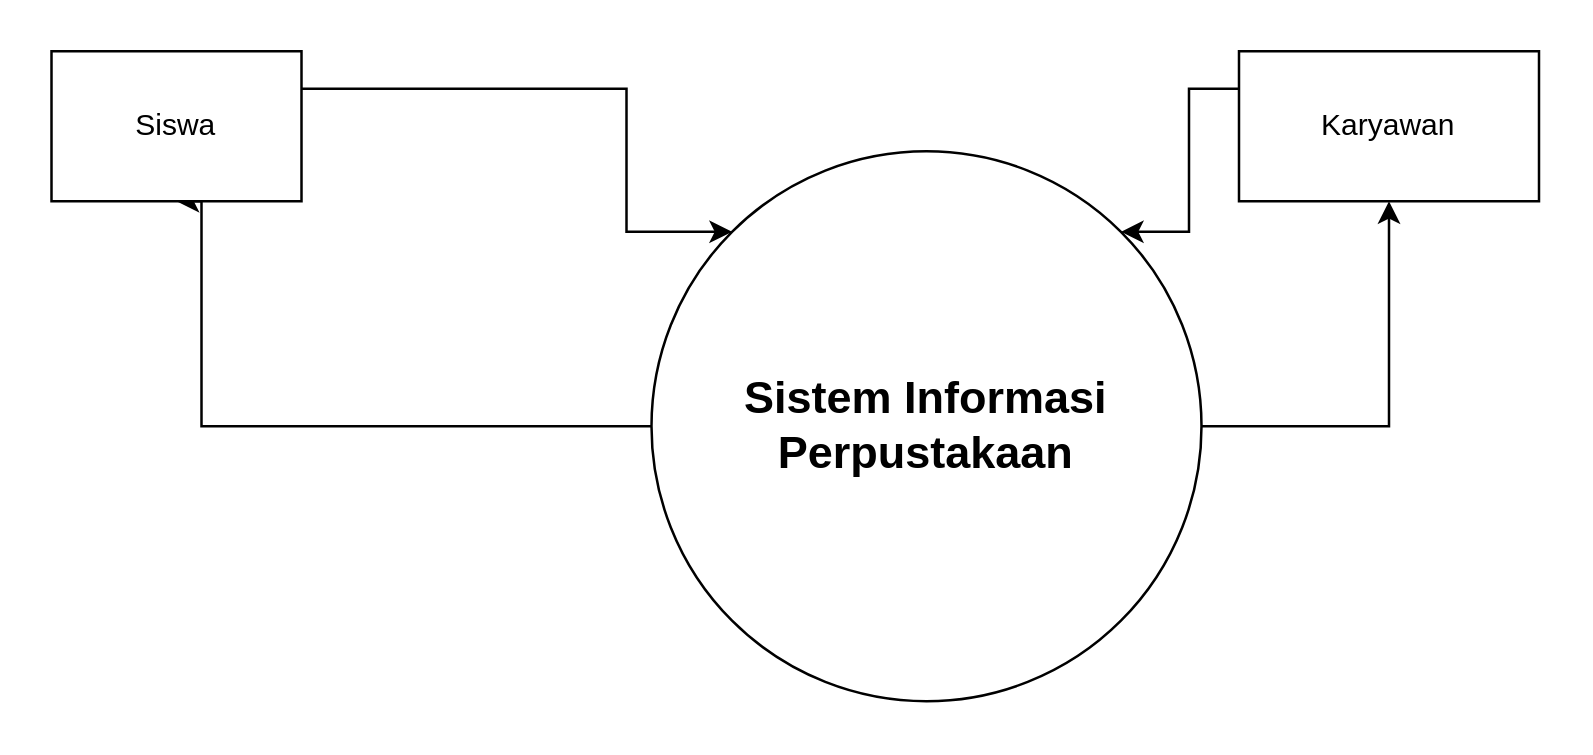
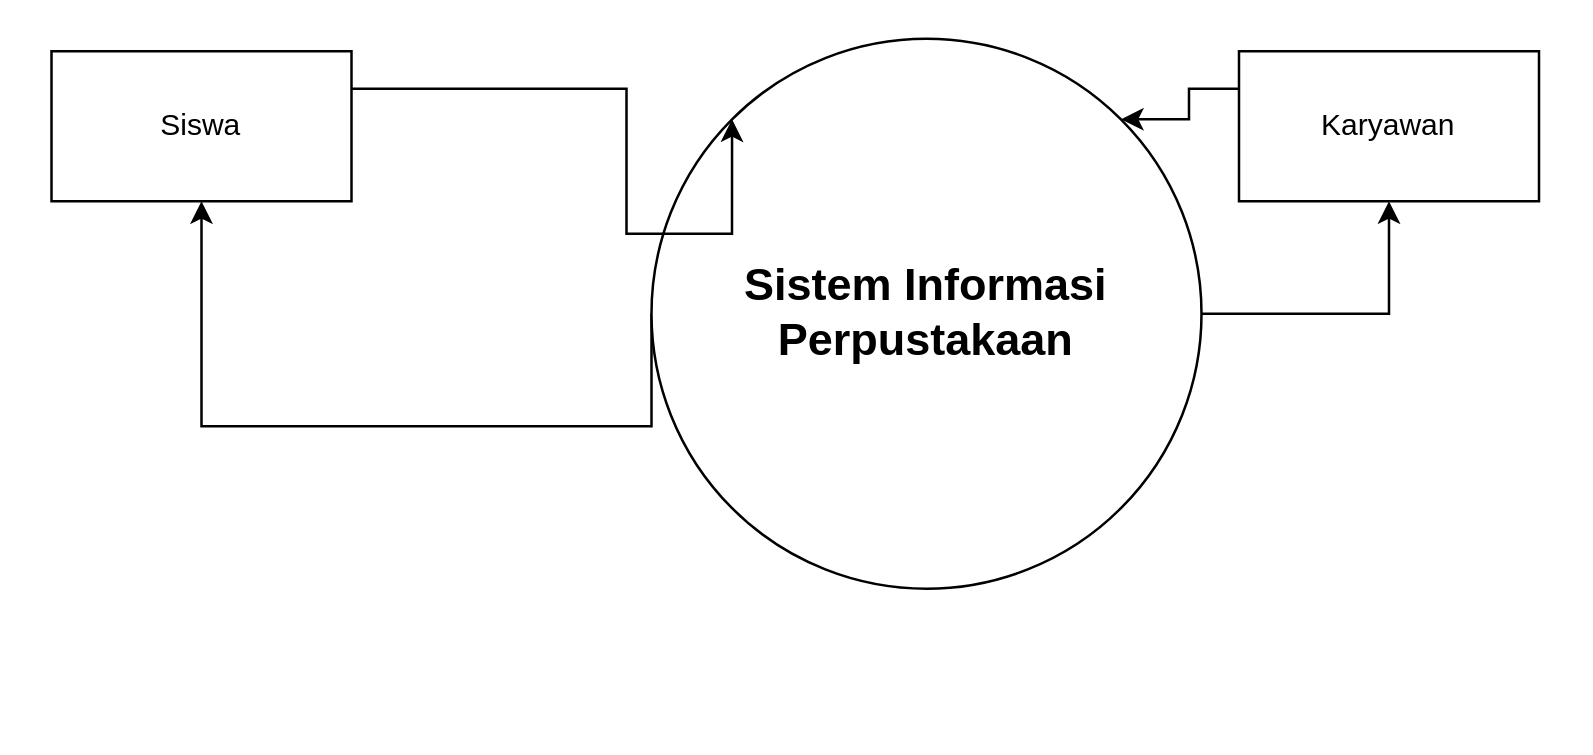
(176, 126) -> (201, 126)
(926, 426) -> (926, 314)
